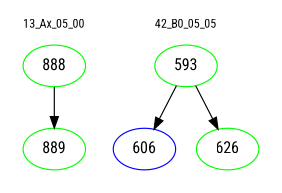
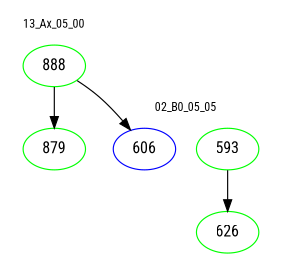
(186, 25) -> (186, 108)
(168, 102) -> (111, 108)
(54, 149) -> (54, 149)
